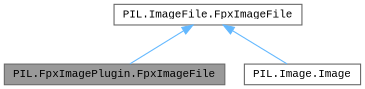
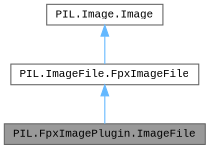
(260, 47) -> (105, 50)
(115, 74) -> (105, 134)
